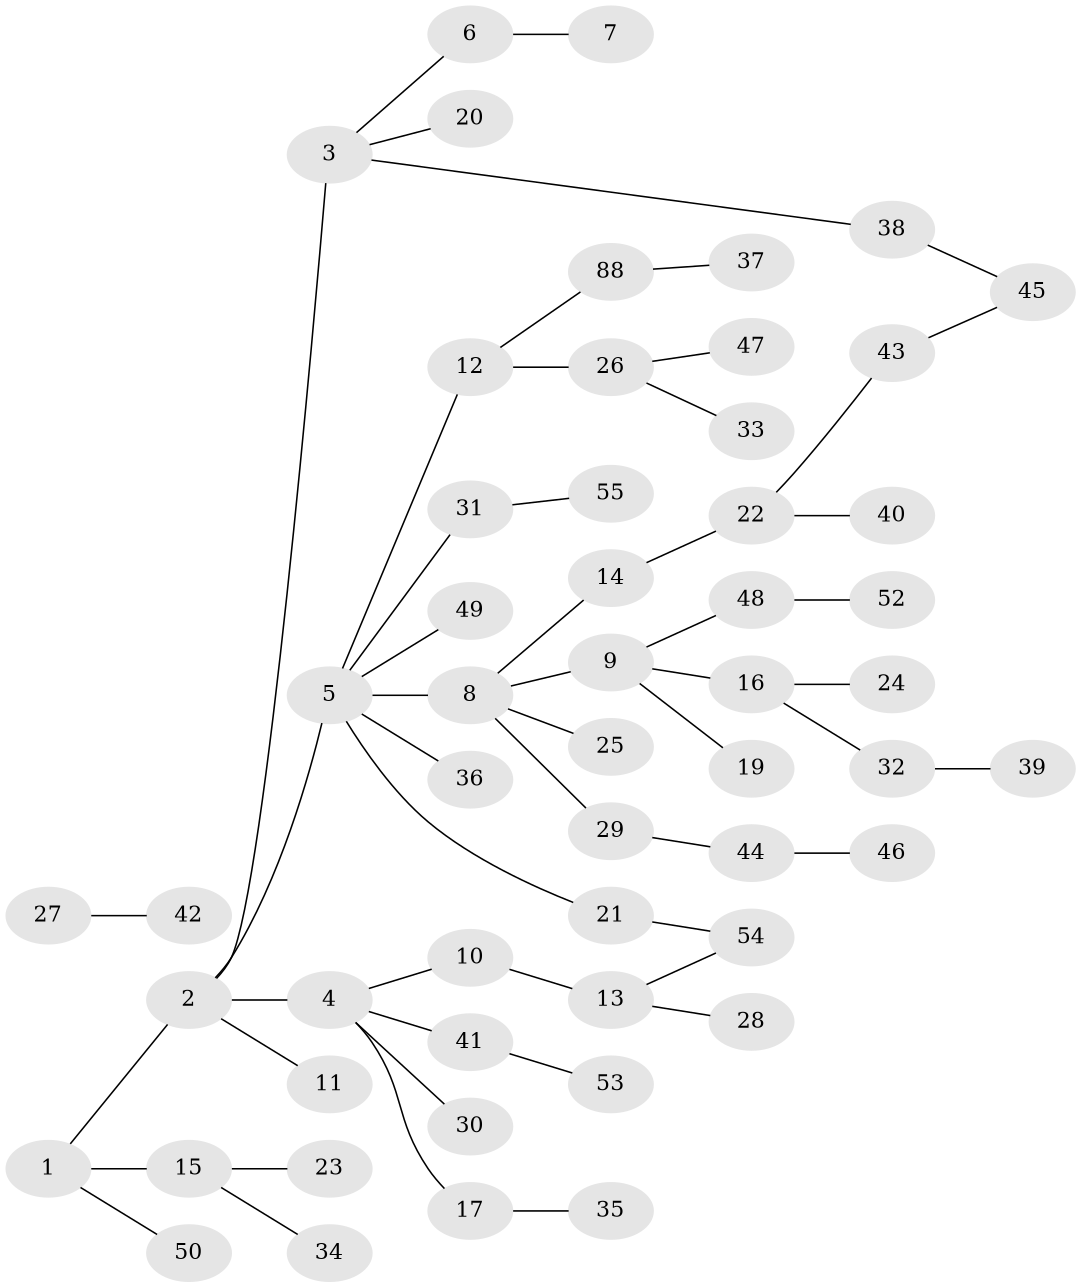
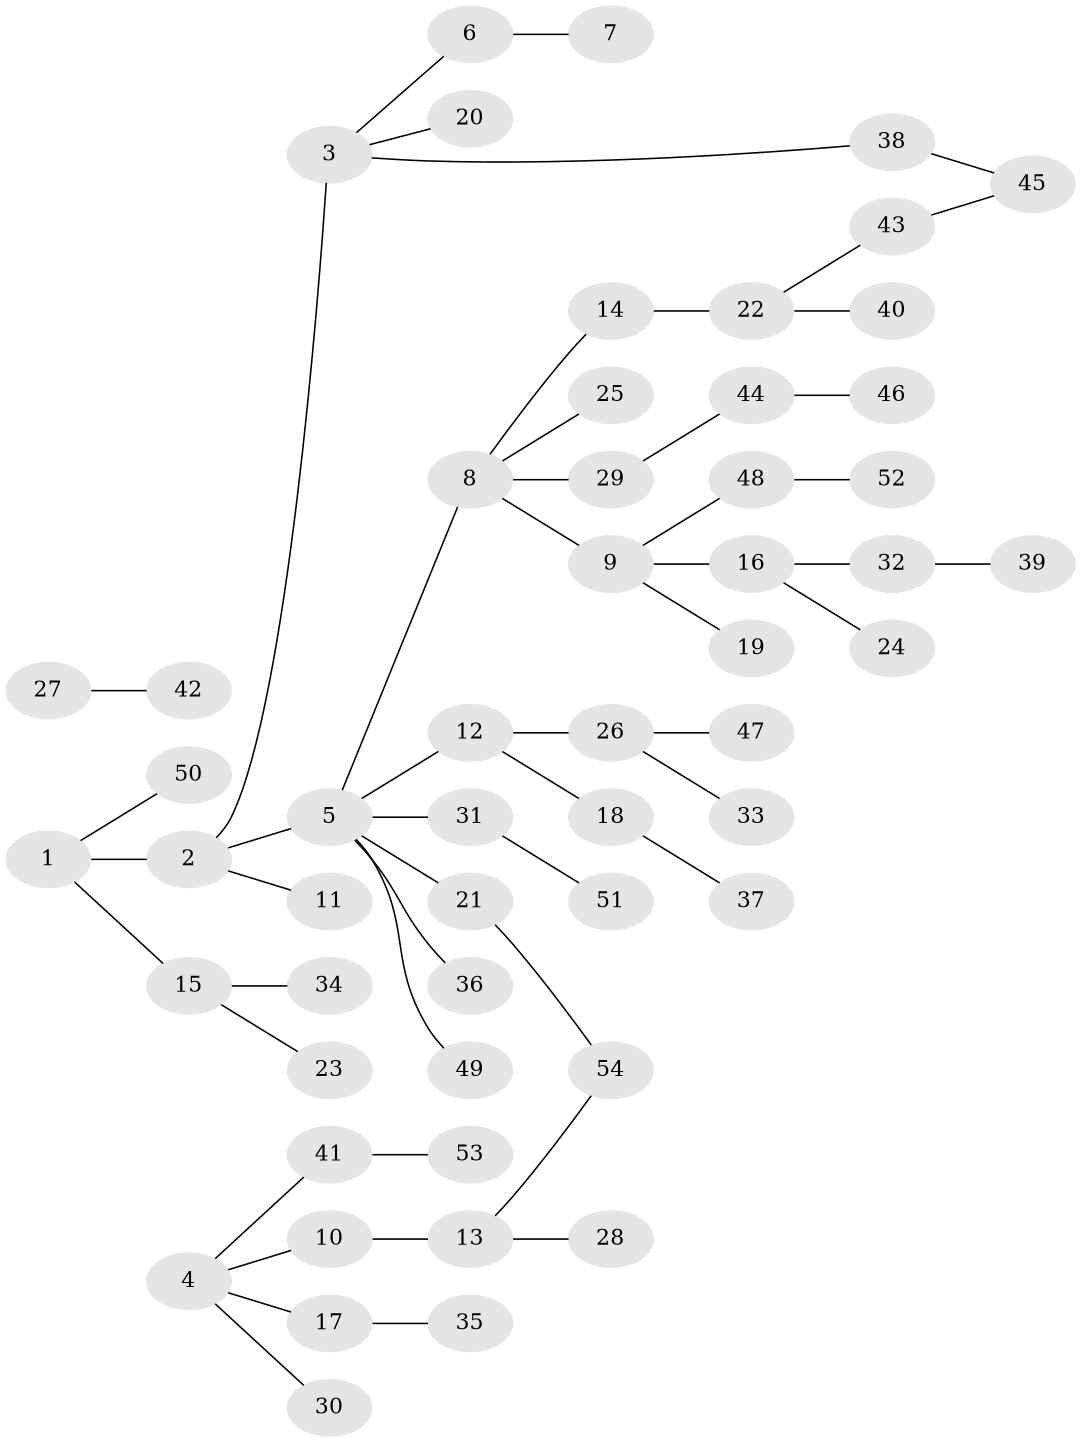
(611, 272) -> (611, 817)
(611, 494) -> (611, 902)
(260, 1000) -> none
